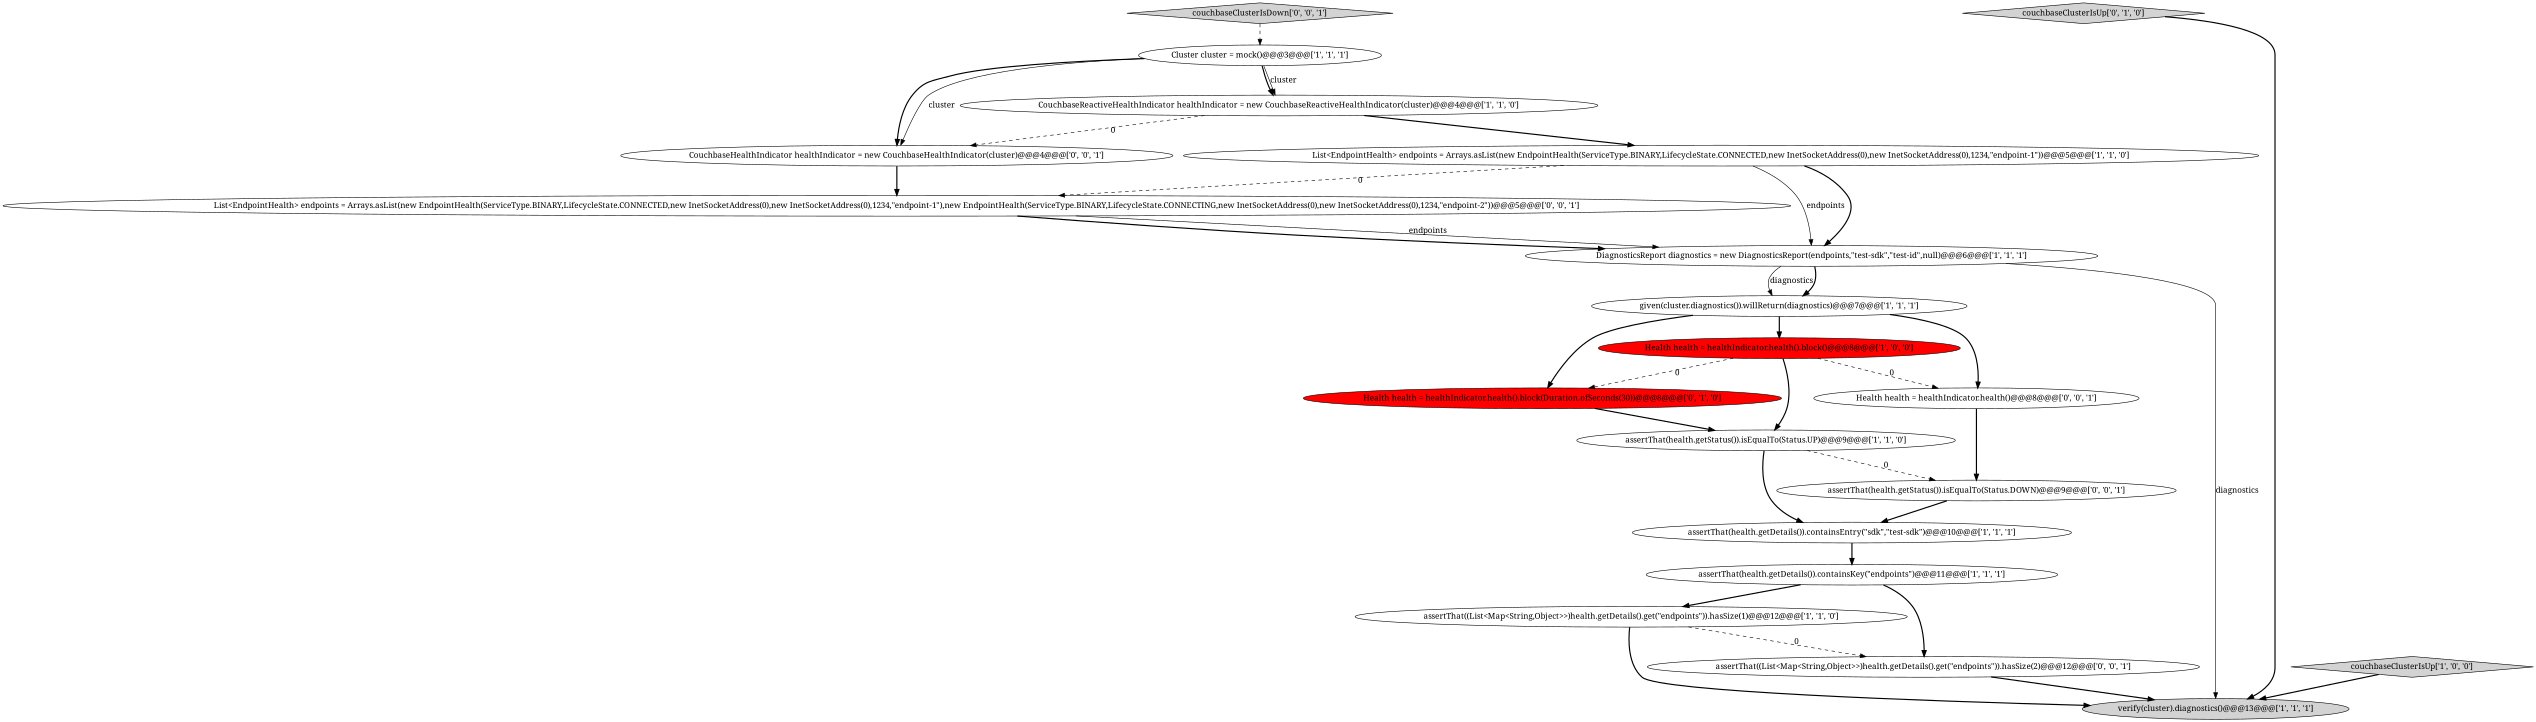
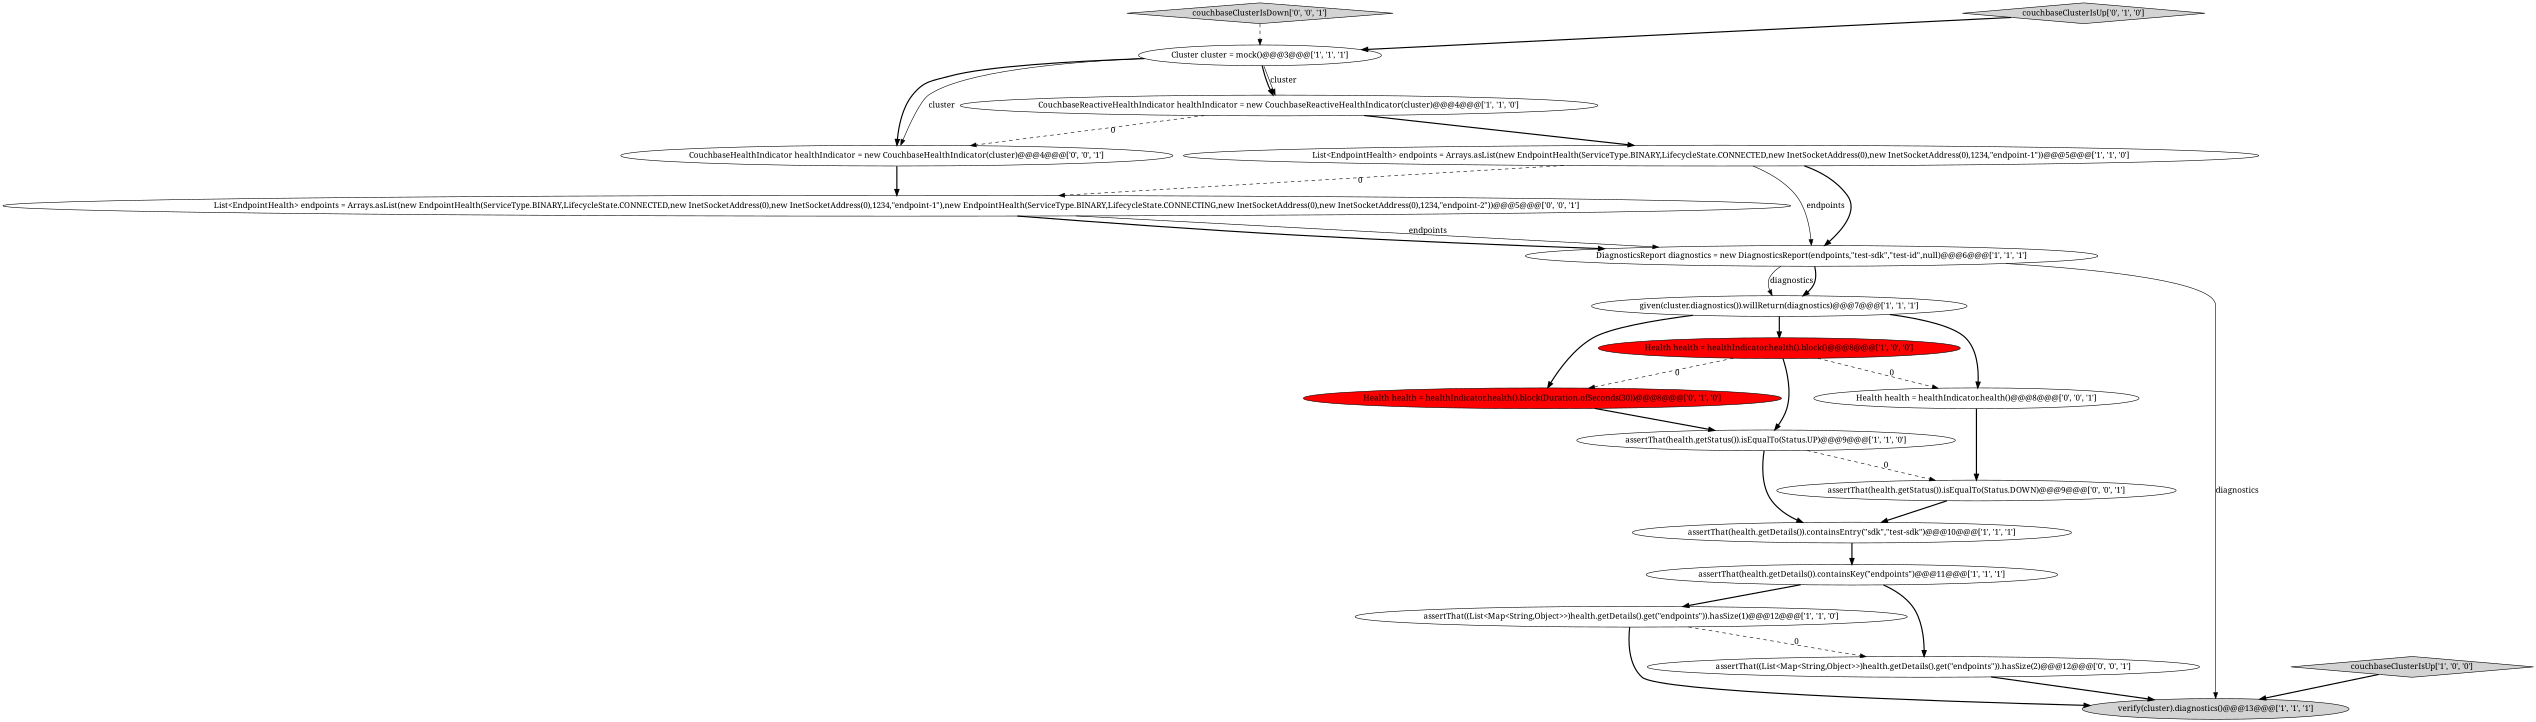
(2275, 319) -> (1689, 33)
